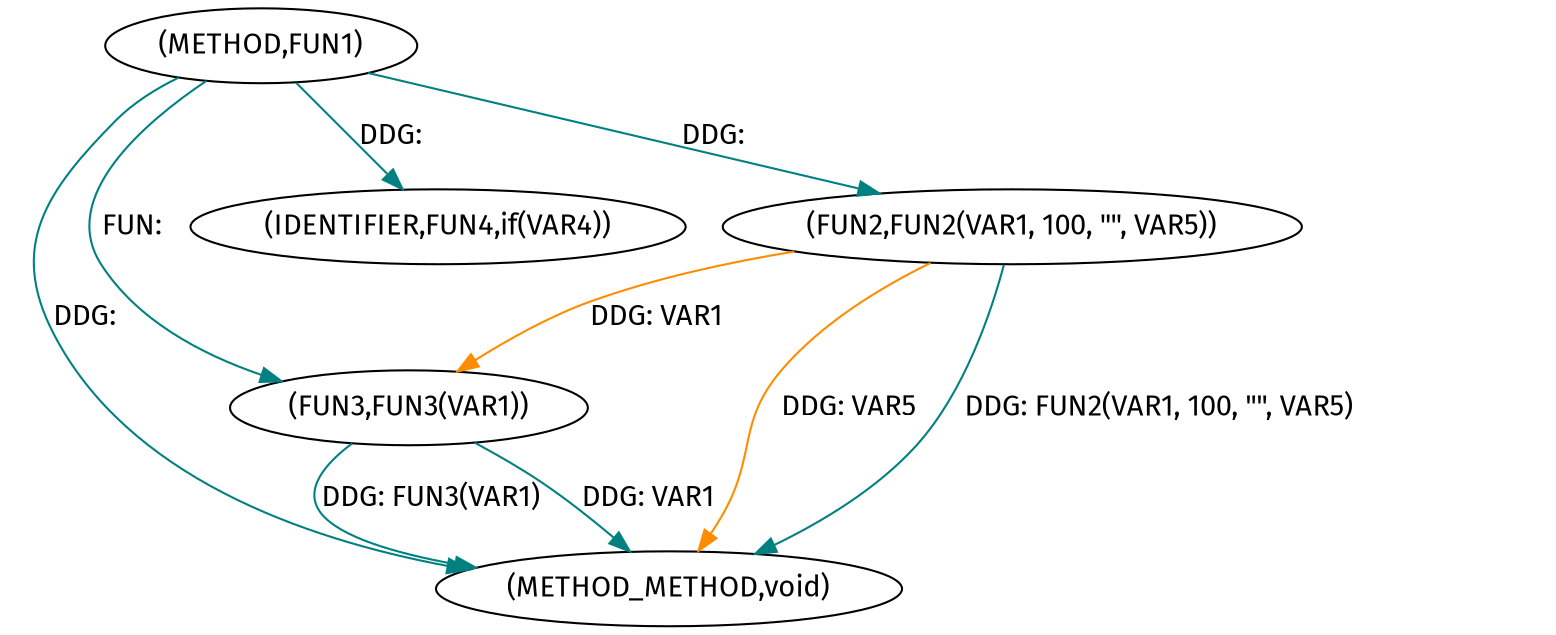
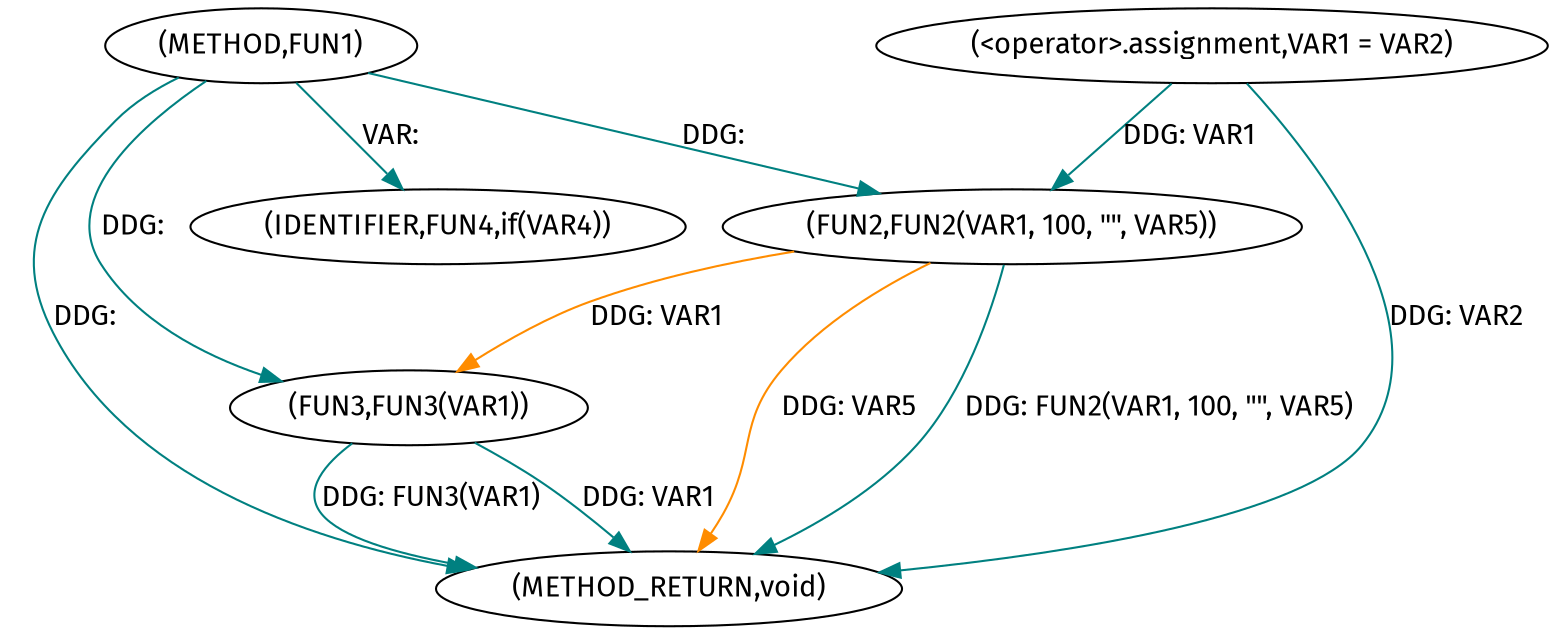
none -> (1212, 46)
(394, 136) -> (394, 136)
(136, 227) -> (136, 227)
(669, 589) -> (669, 589)
